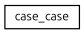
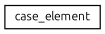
(42, 17) -> (53, 17)
